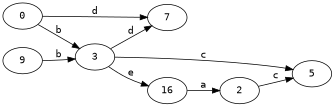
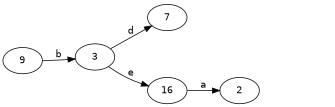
(23, 16) -> none
(312, 74) -> none
